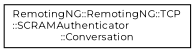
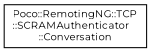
(97, 26) -> (75, 26)
